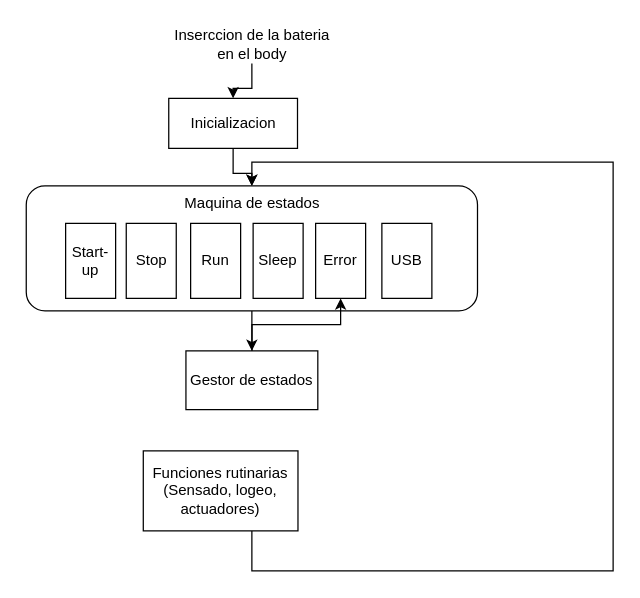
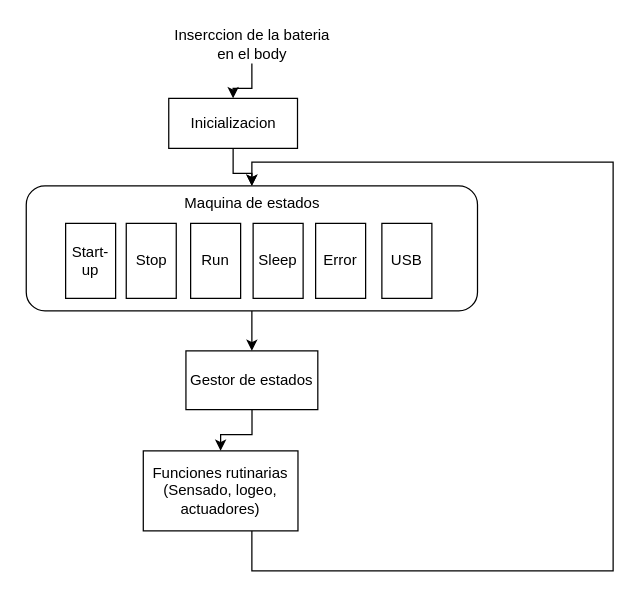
(306, 324) -> (245, 434)
